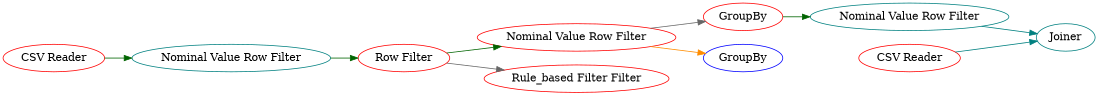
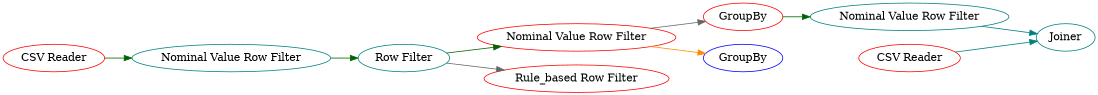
(404, 58) -> (404, 58)
(577, 79) -> (577, 79)
